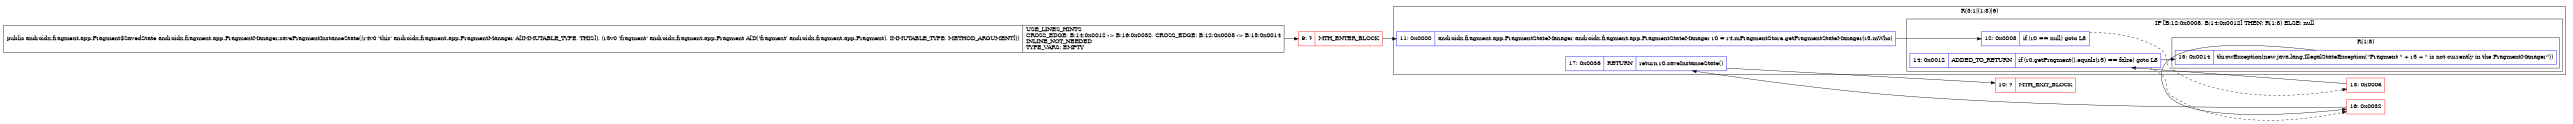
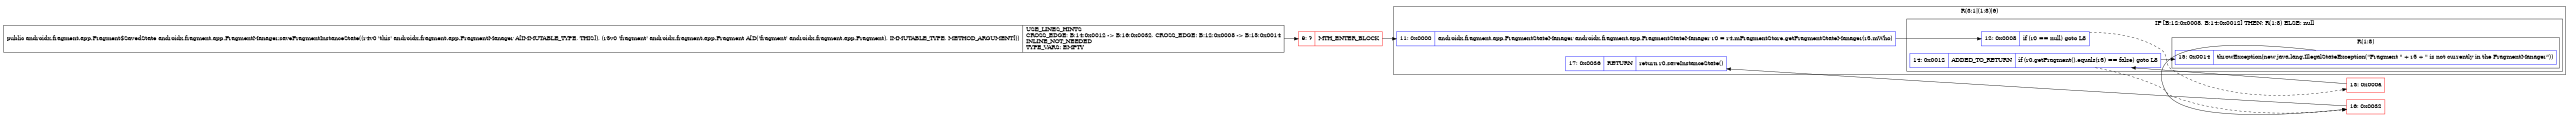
(2035, 85) -> none
